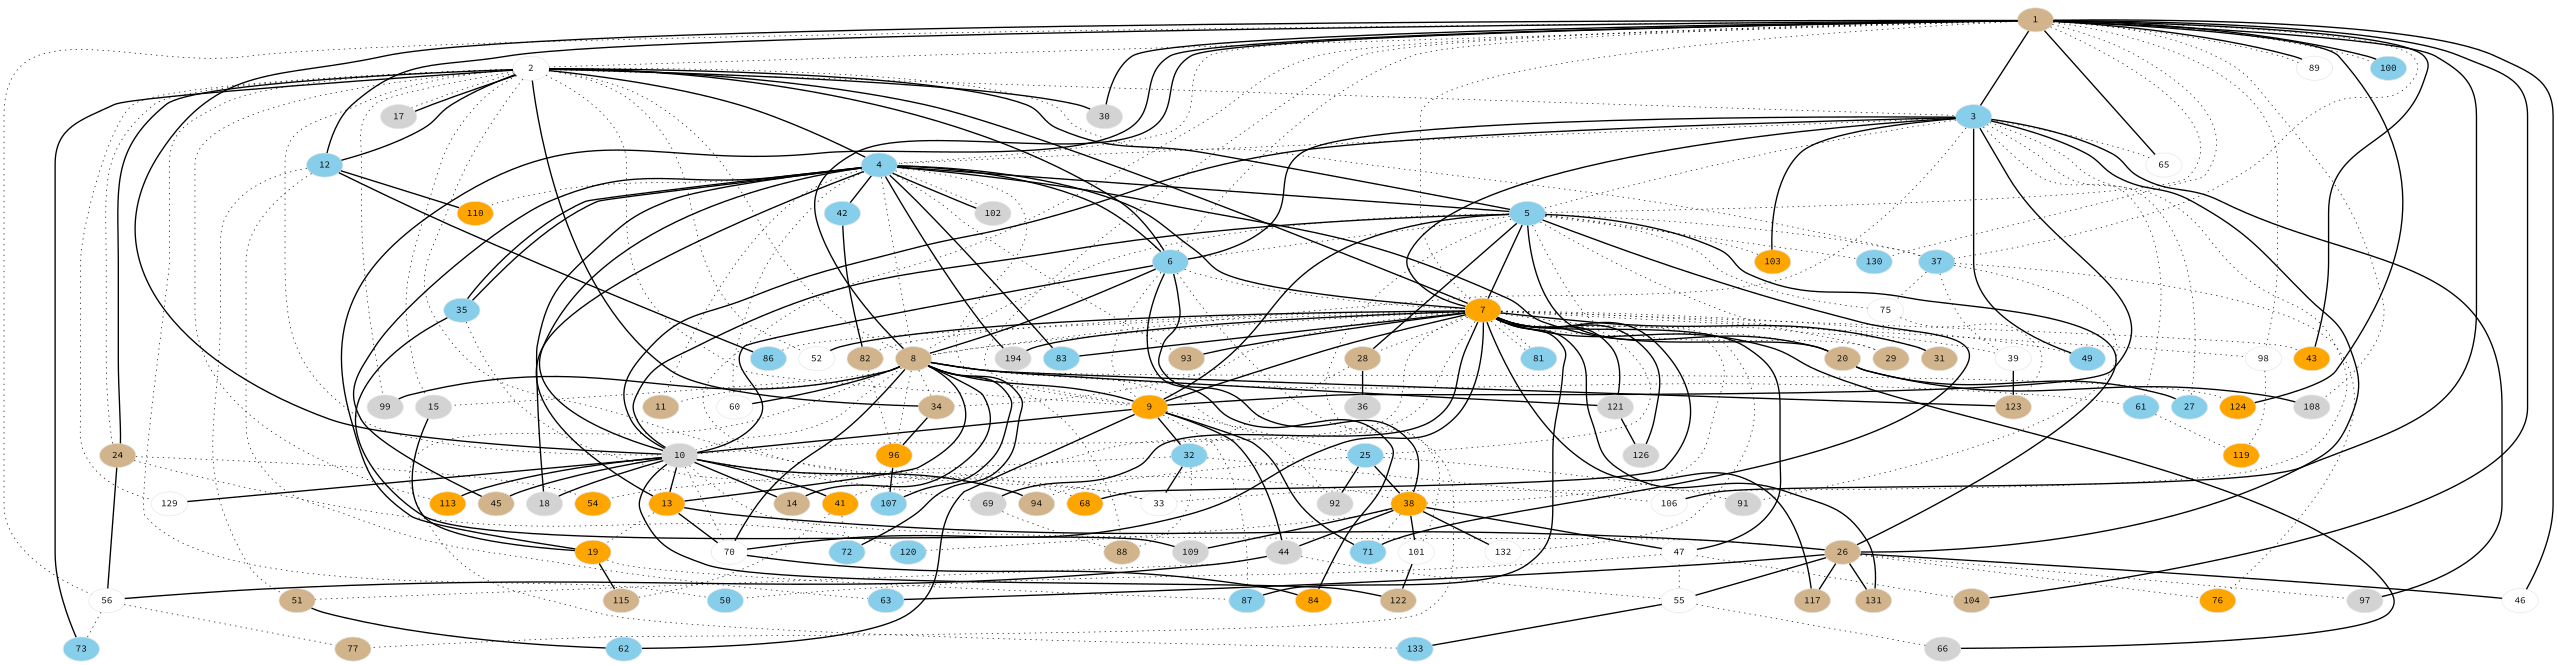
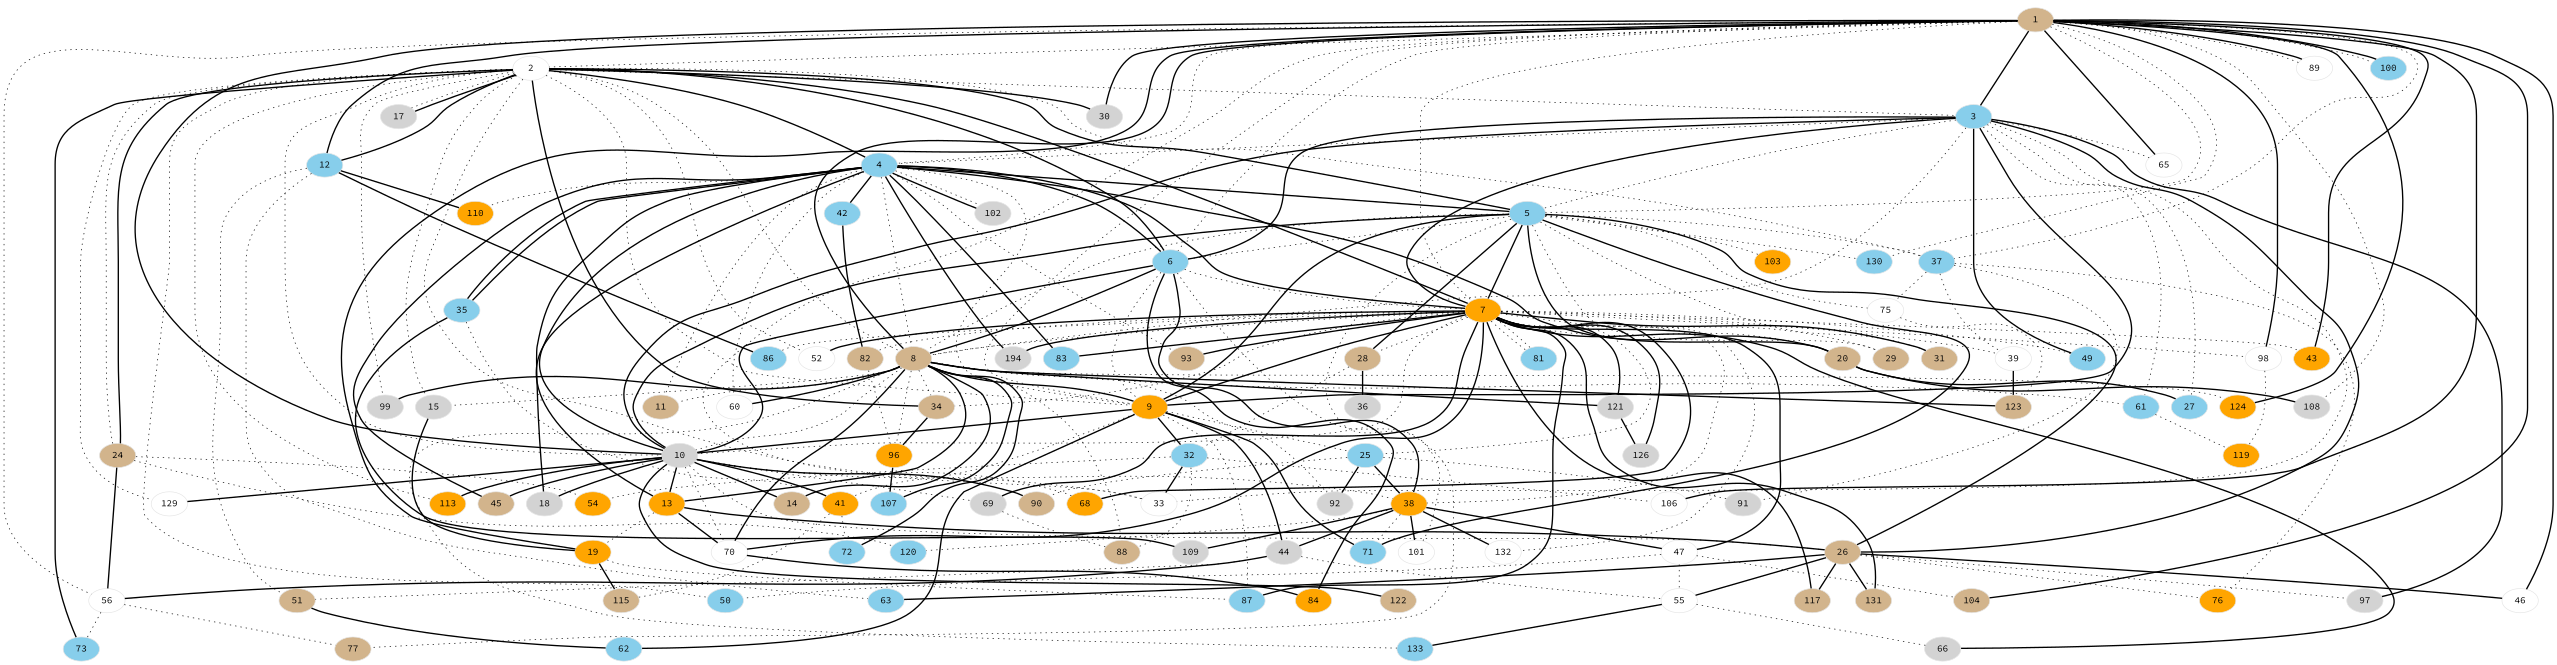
(2262, 116) -> (2262, 116)
(1851, 133) -> none
(1104, 449) -> (1018, 457)
(1037, 504) -> (1037, 504)
(1407, 576) -> none
